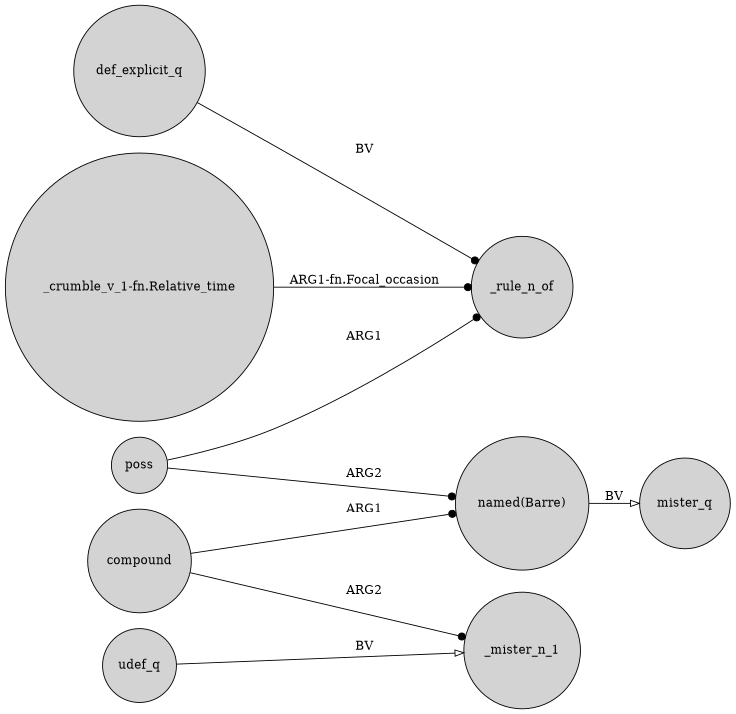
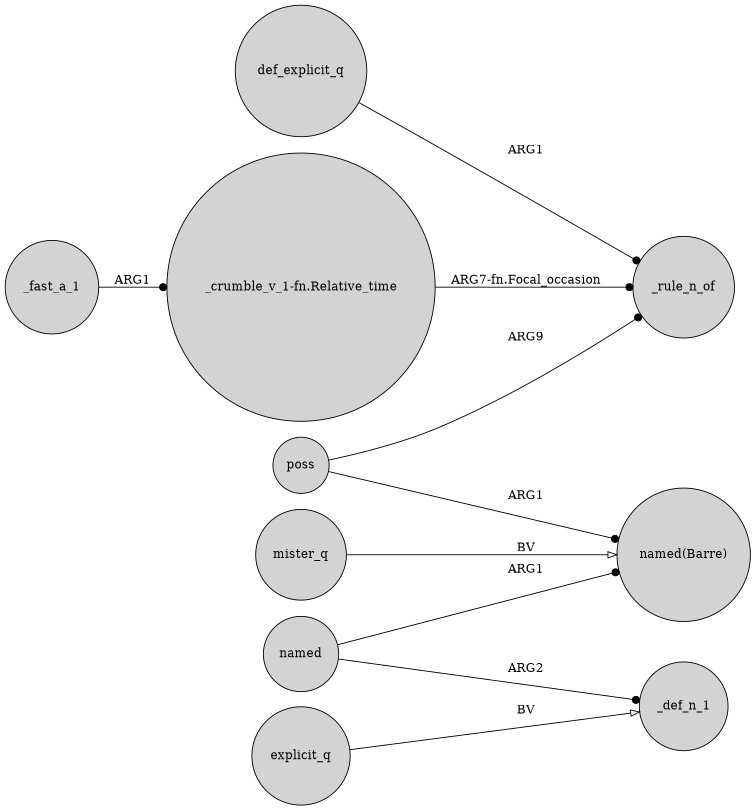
(365, 149) -> (526, 150)
(365, 281) -> (526, 281)
none -> (52, 287)
(365, 336) -> (526, 337)
(365, 474) -> (526, 496)
(610, 503) -> (477, 555)
(140, 561) -> (301, 654)
(522, 650) -> (684, 706)
(140, 666) -> (301, 756)
